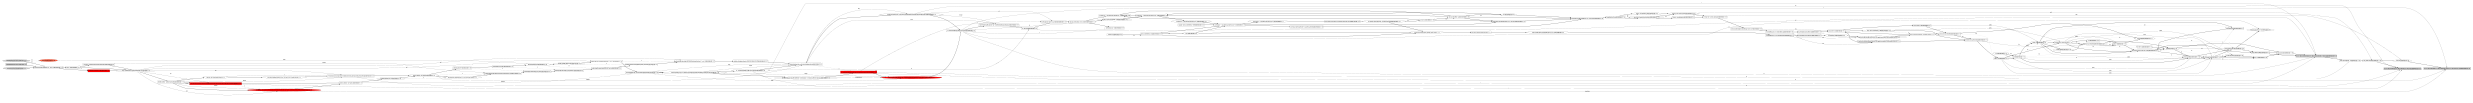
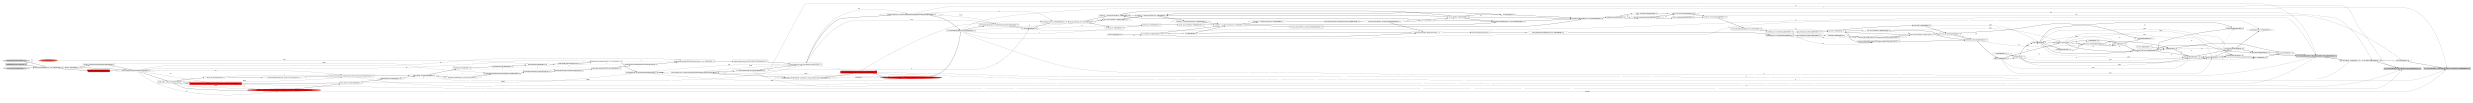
none -> (1151, 25)
none -> (2139, 29)
(2106, 71) -> (2113, 65)
